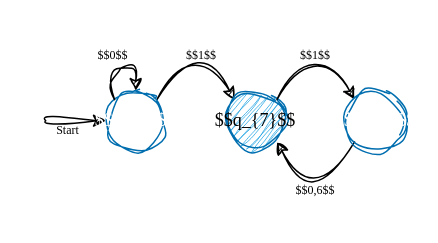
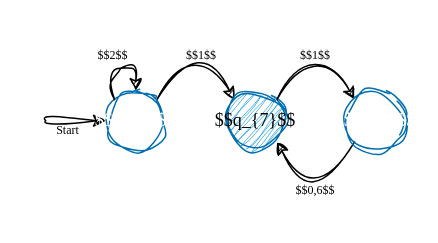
(113, 53) -> (113, 53)
